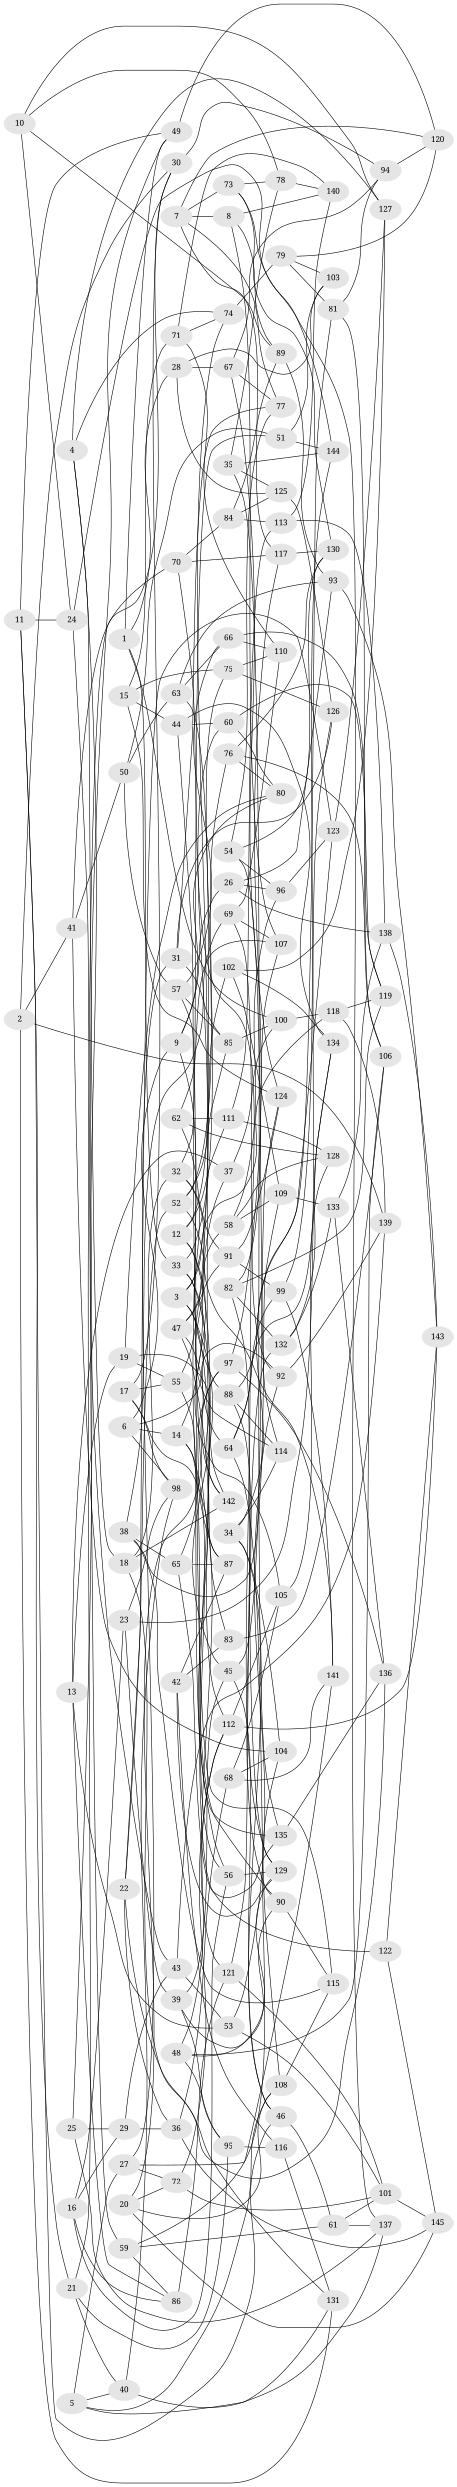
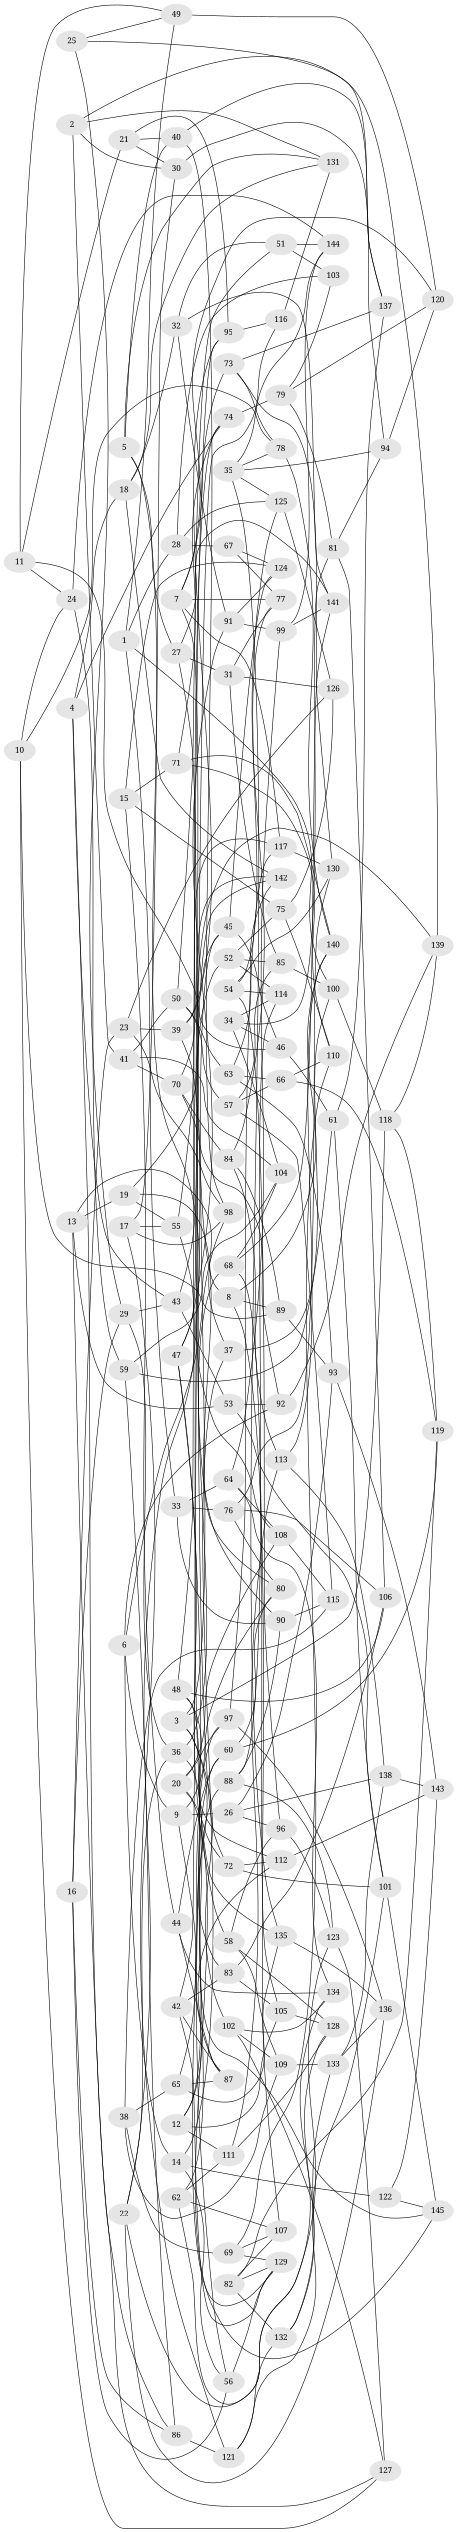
(273, 233) -> (301, 464)
(255, 1660) -> (250, 1989)
